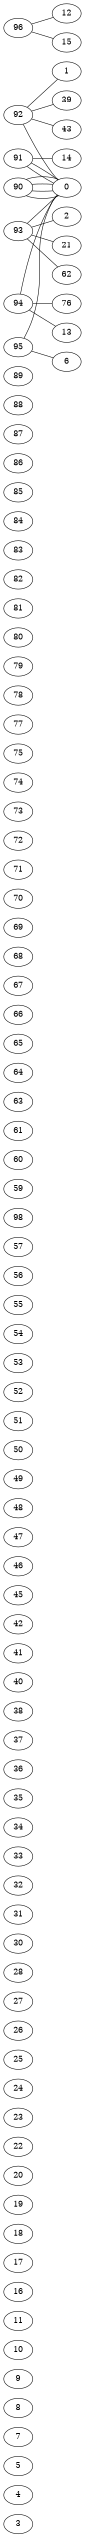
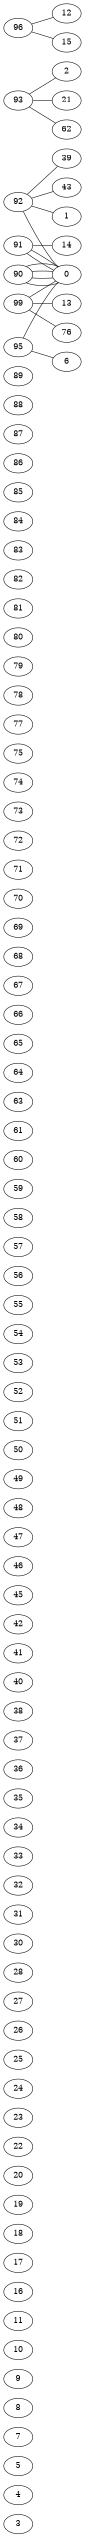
(43, 209) -> none
(18, 304) -> (18, 304)
(18, 1218) -> (18, 1218)
